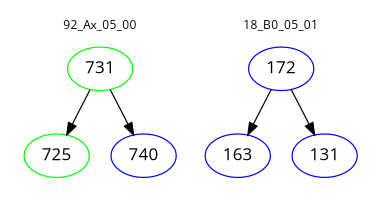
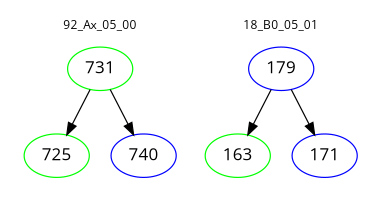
(281, 69) -> (281, 69)
(238, 156) -> (238, 156)
(325, 156) -> (325, 156)
